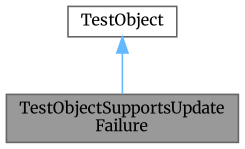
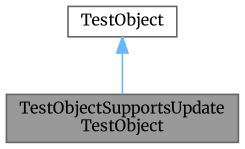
(122, 118) -> (122, 118)
